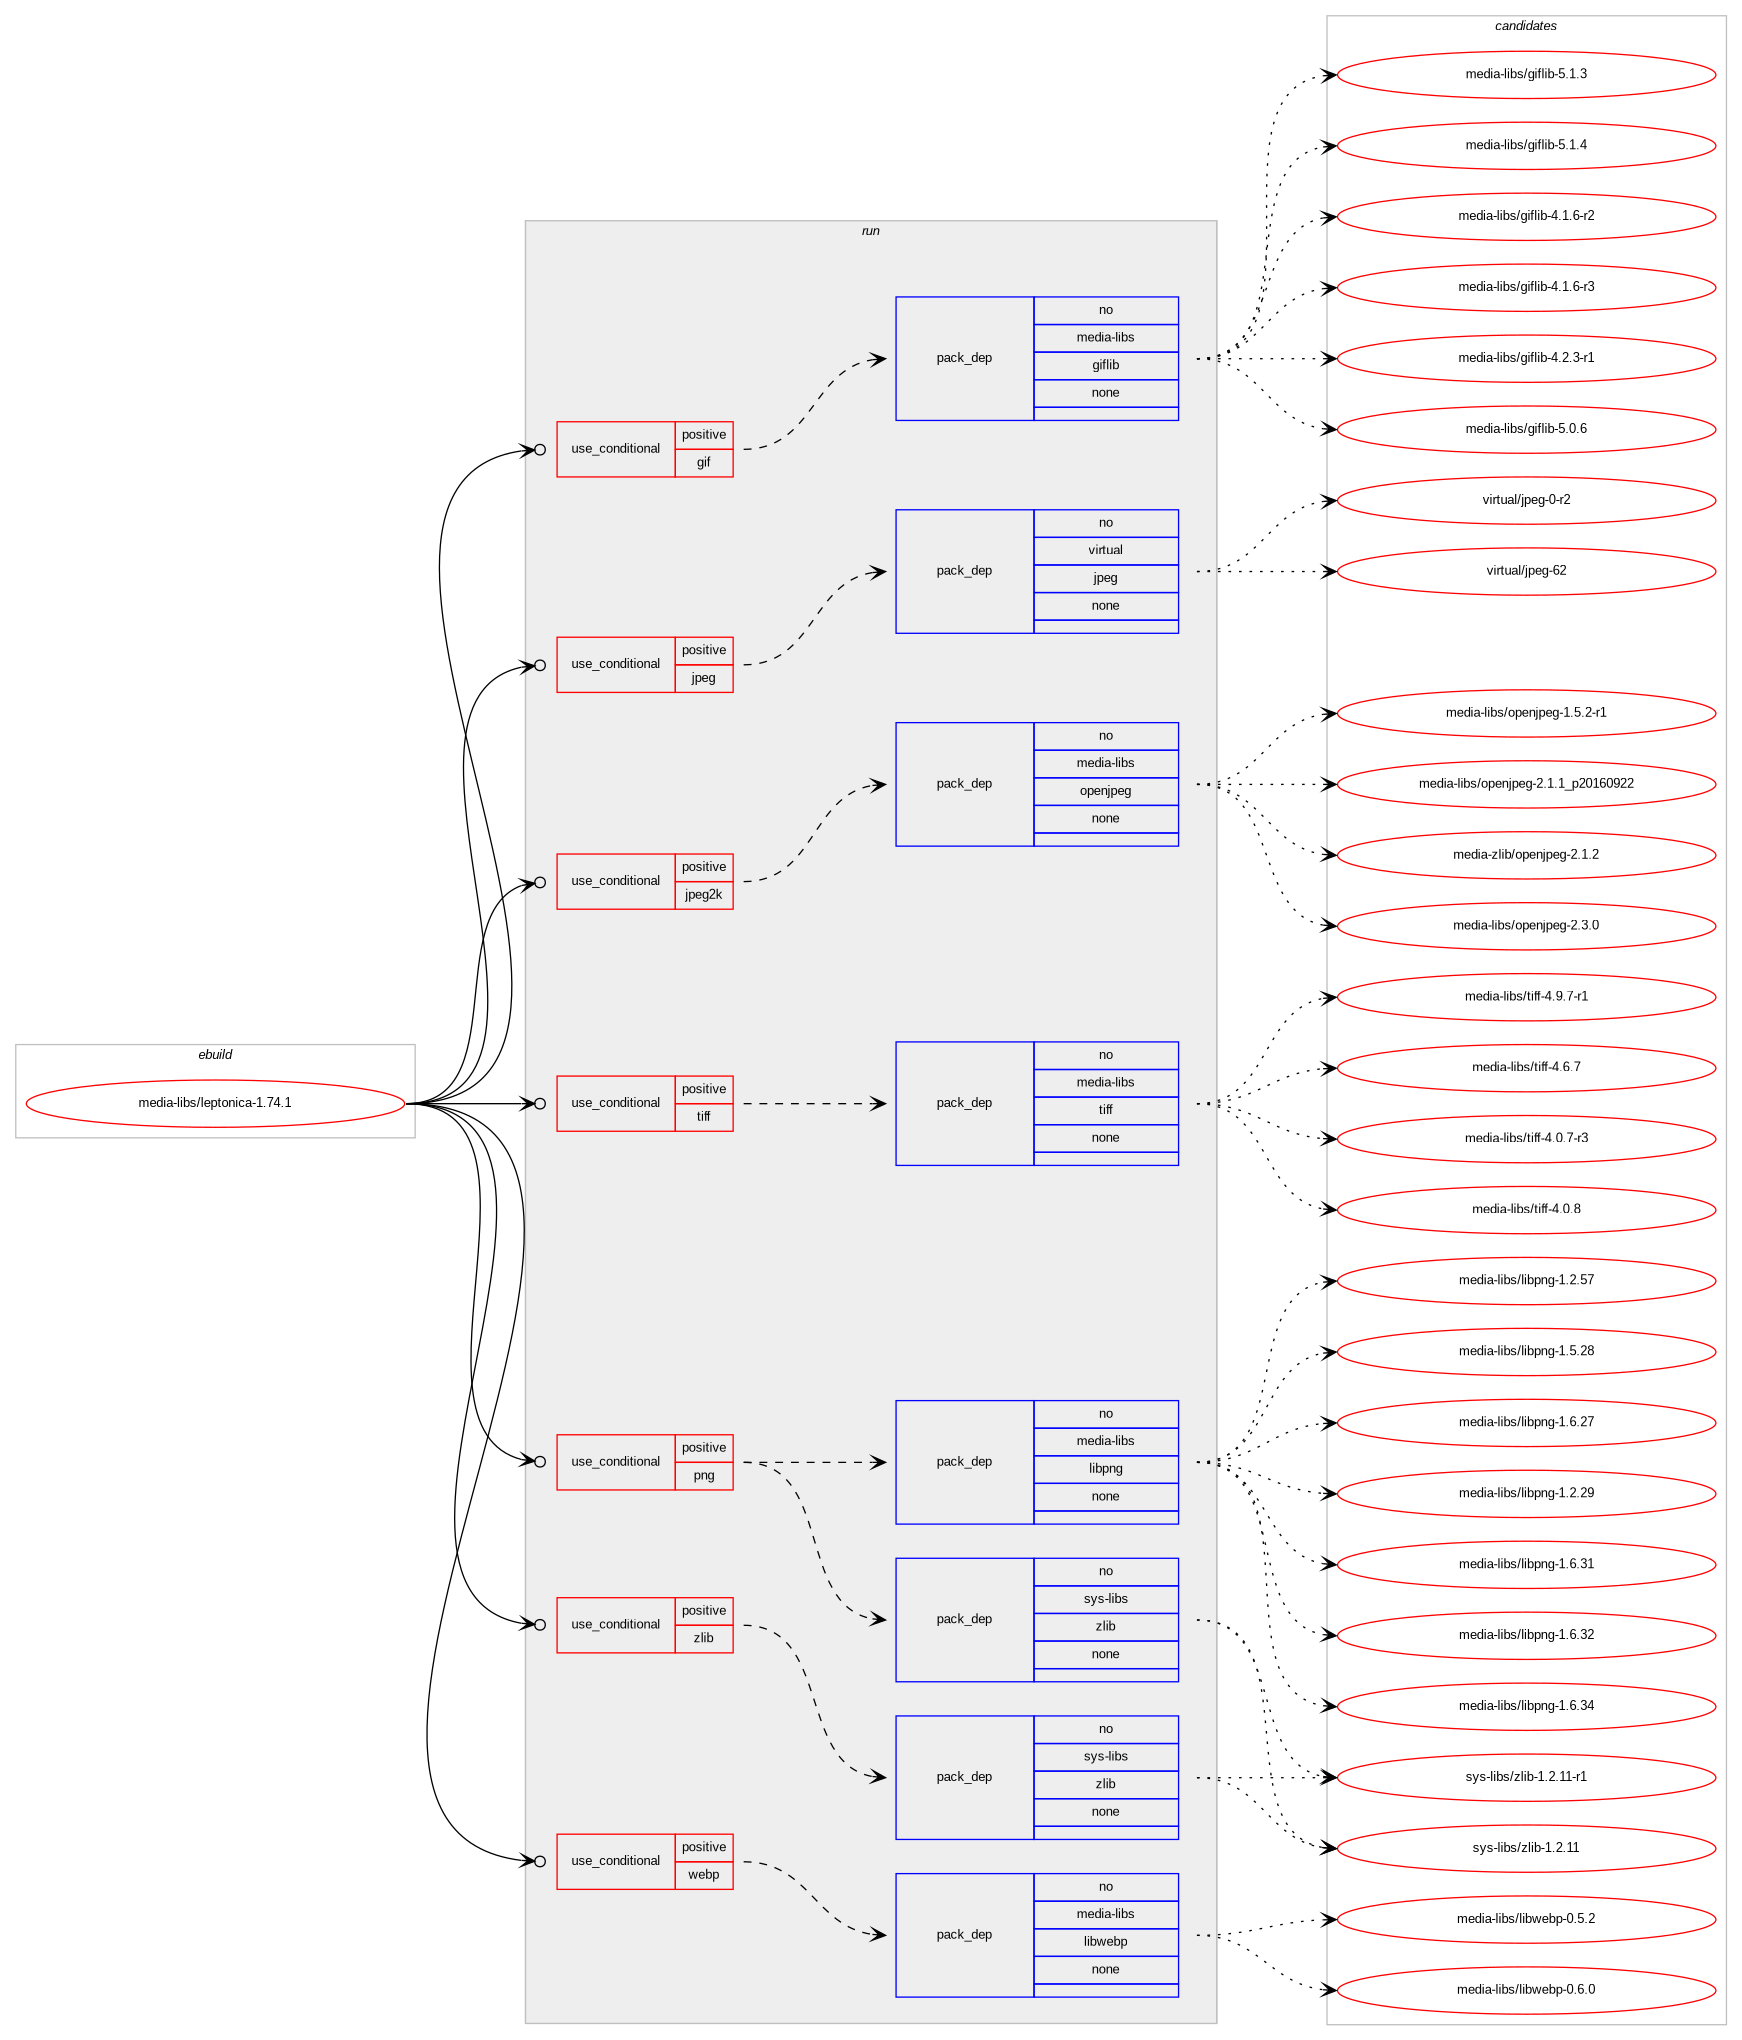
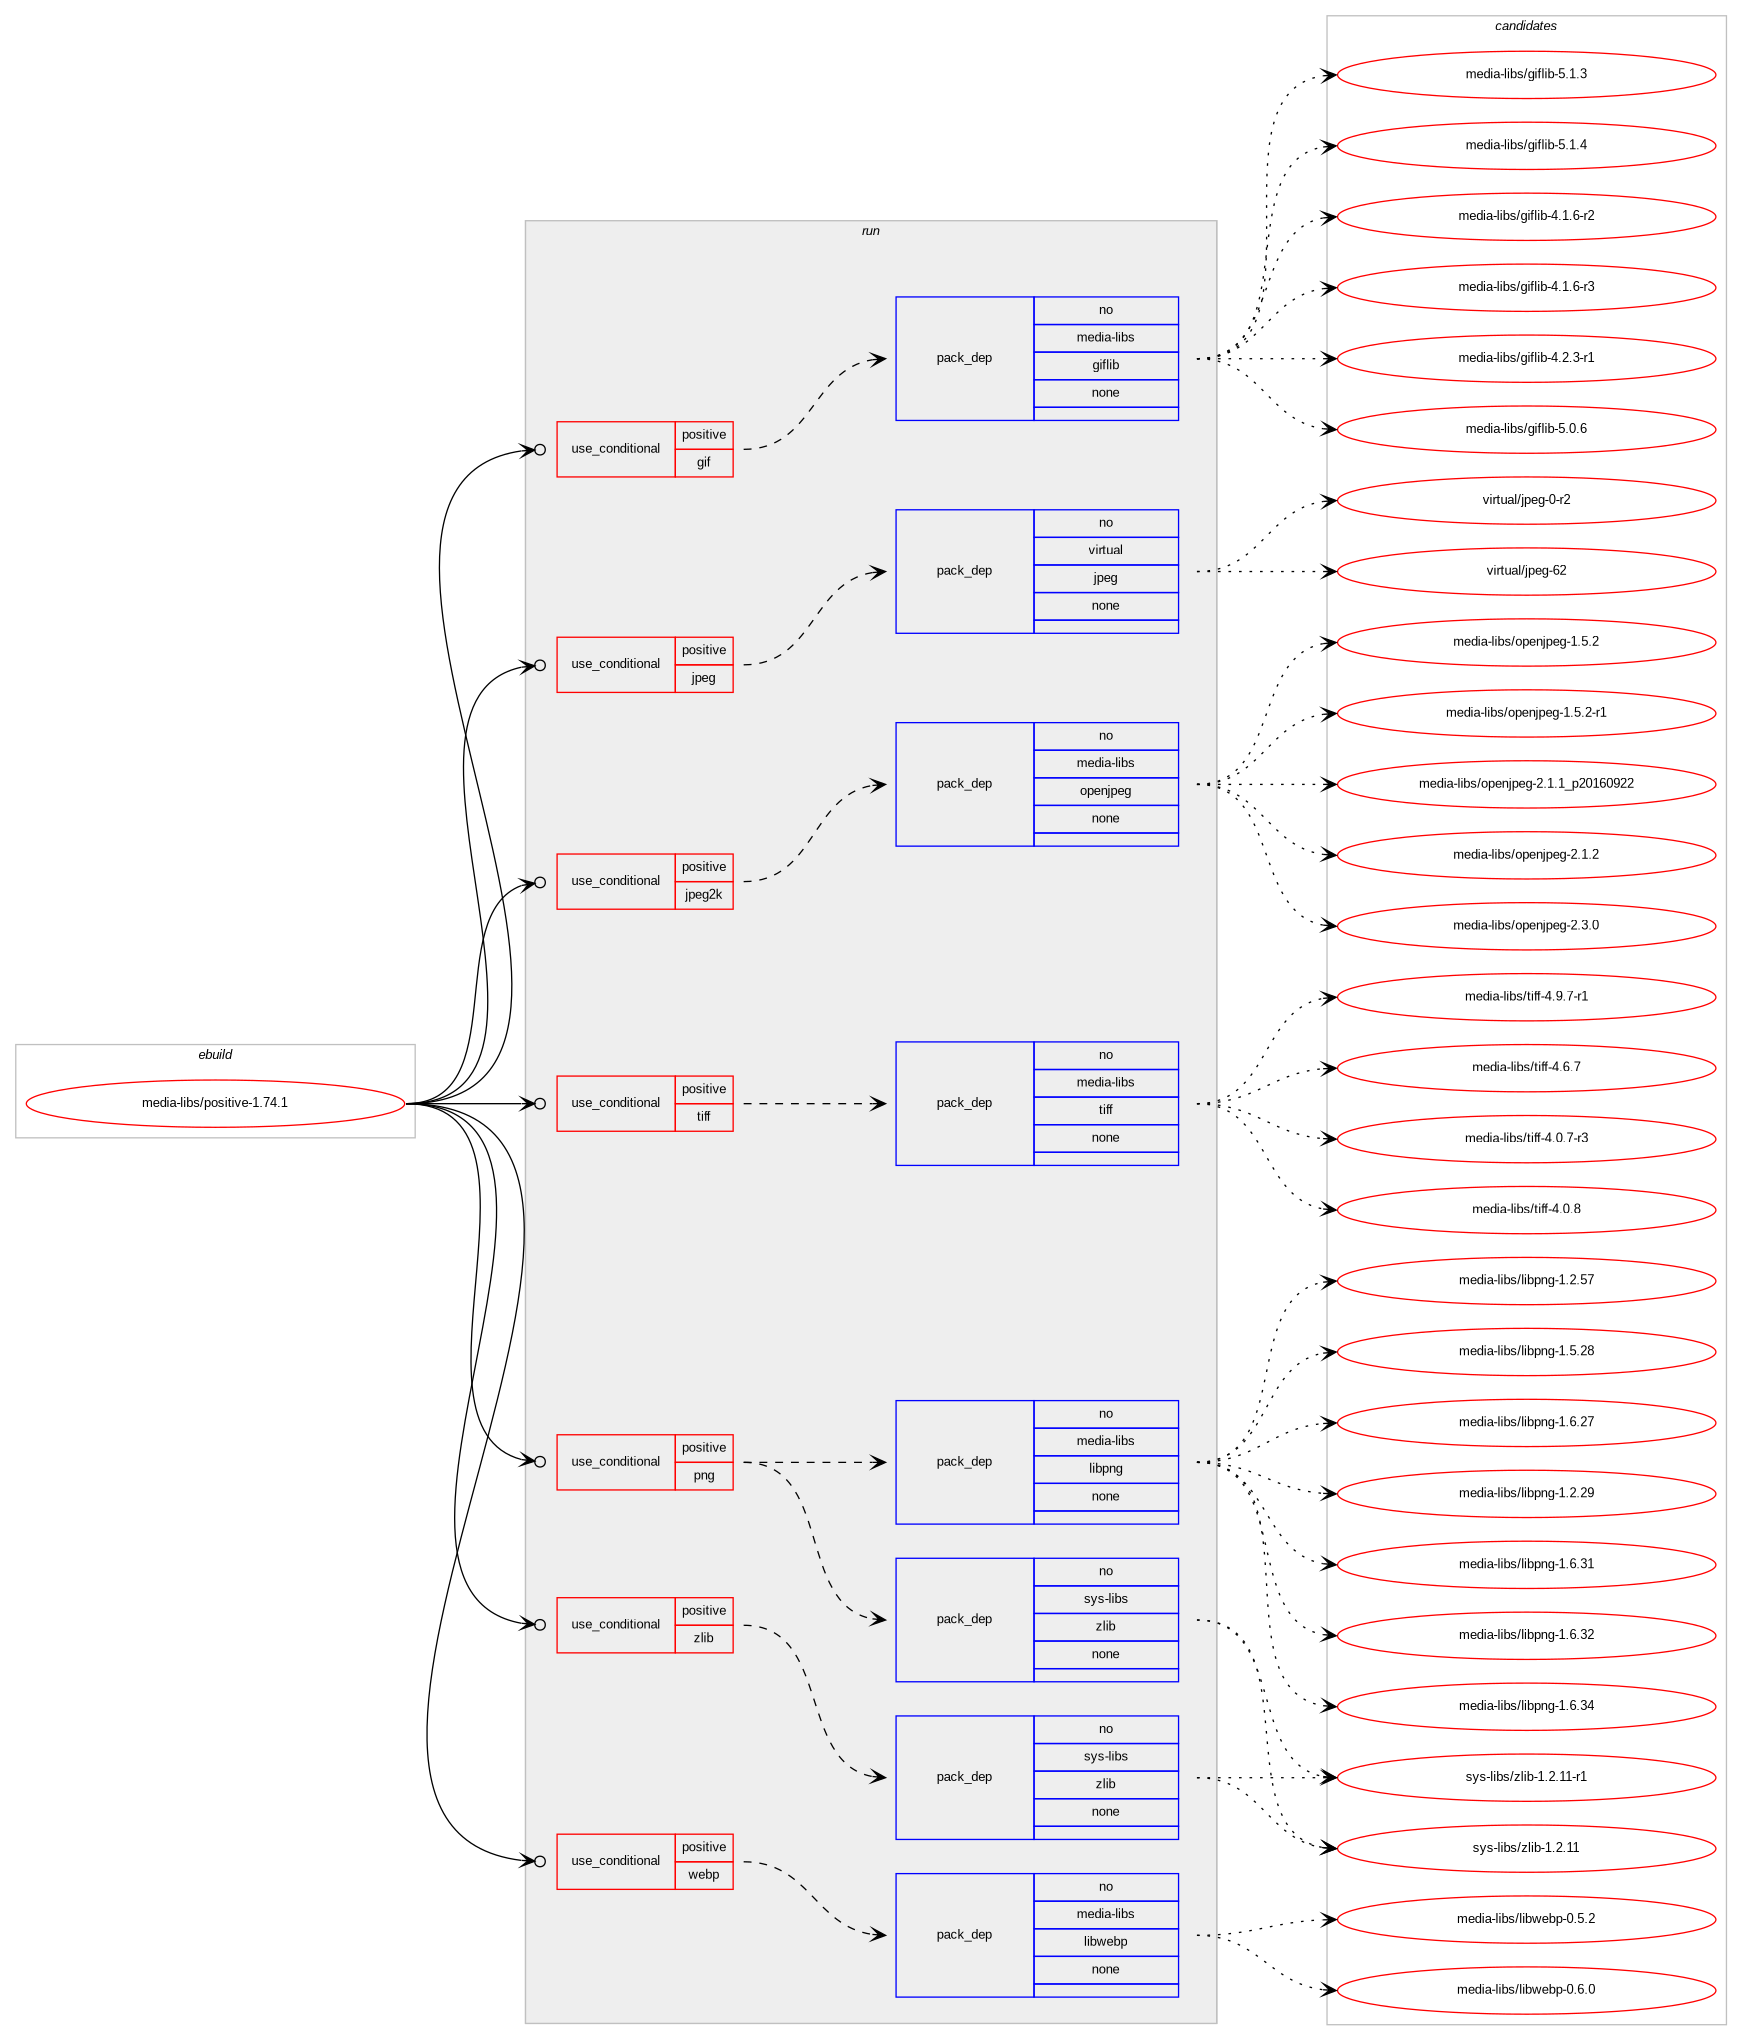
none -> (1527, 642)
(1527, 855) -> (1527, 855)
(215, 1104) -> (215, 1104)
